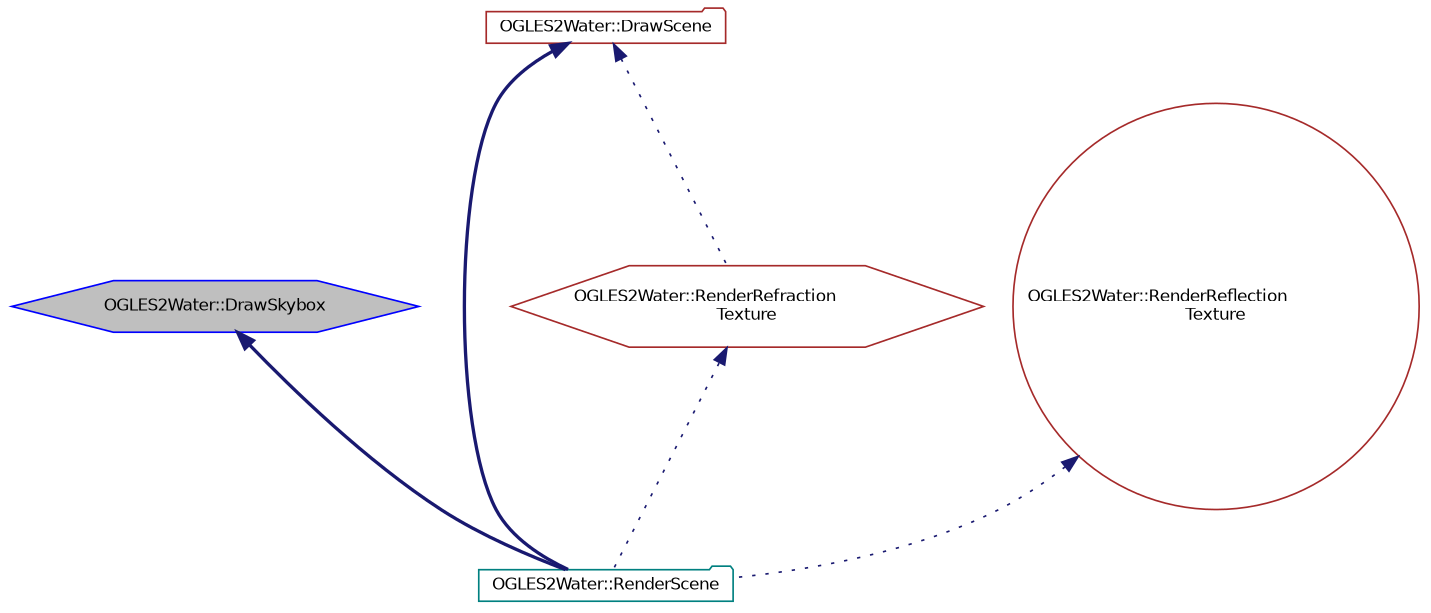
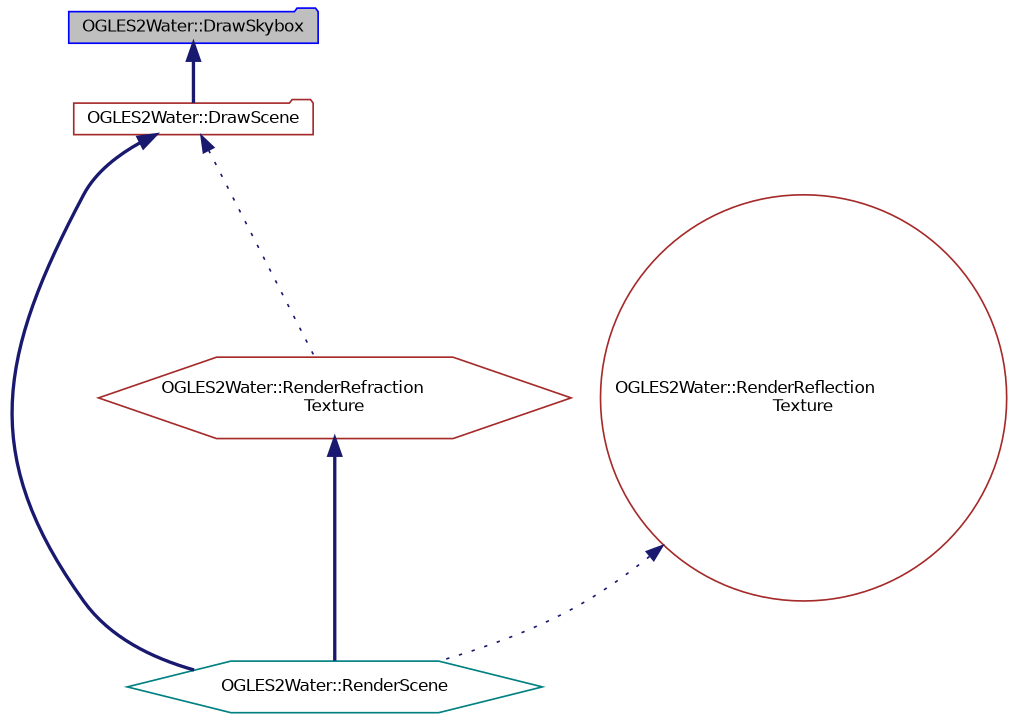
(215, 306) -> (193, 27)
(666, 466) -> (335, 558)
(395, 476) -> (193, 82)
(606, 585) -> (335, 687)
